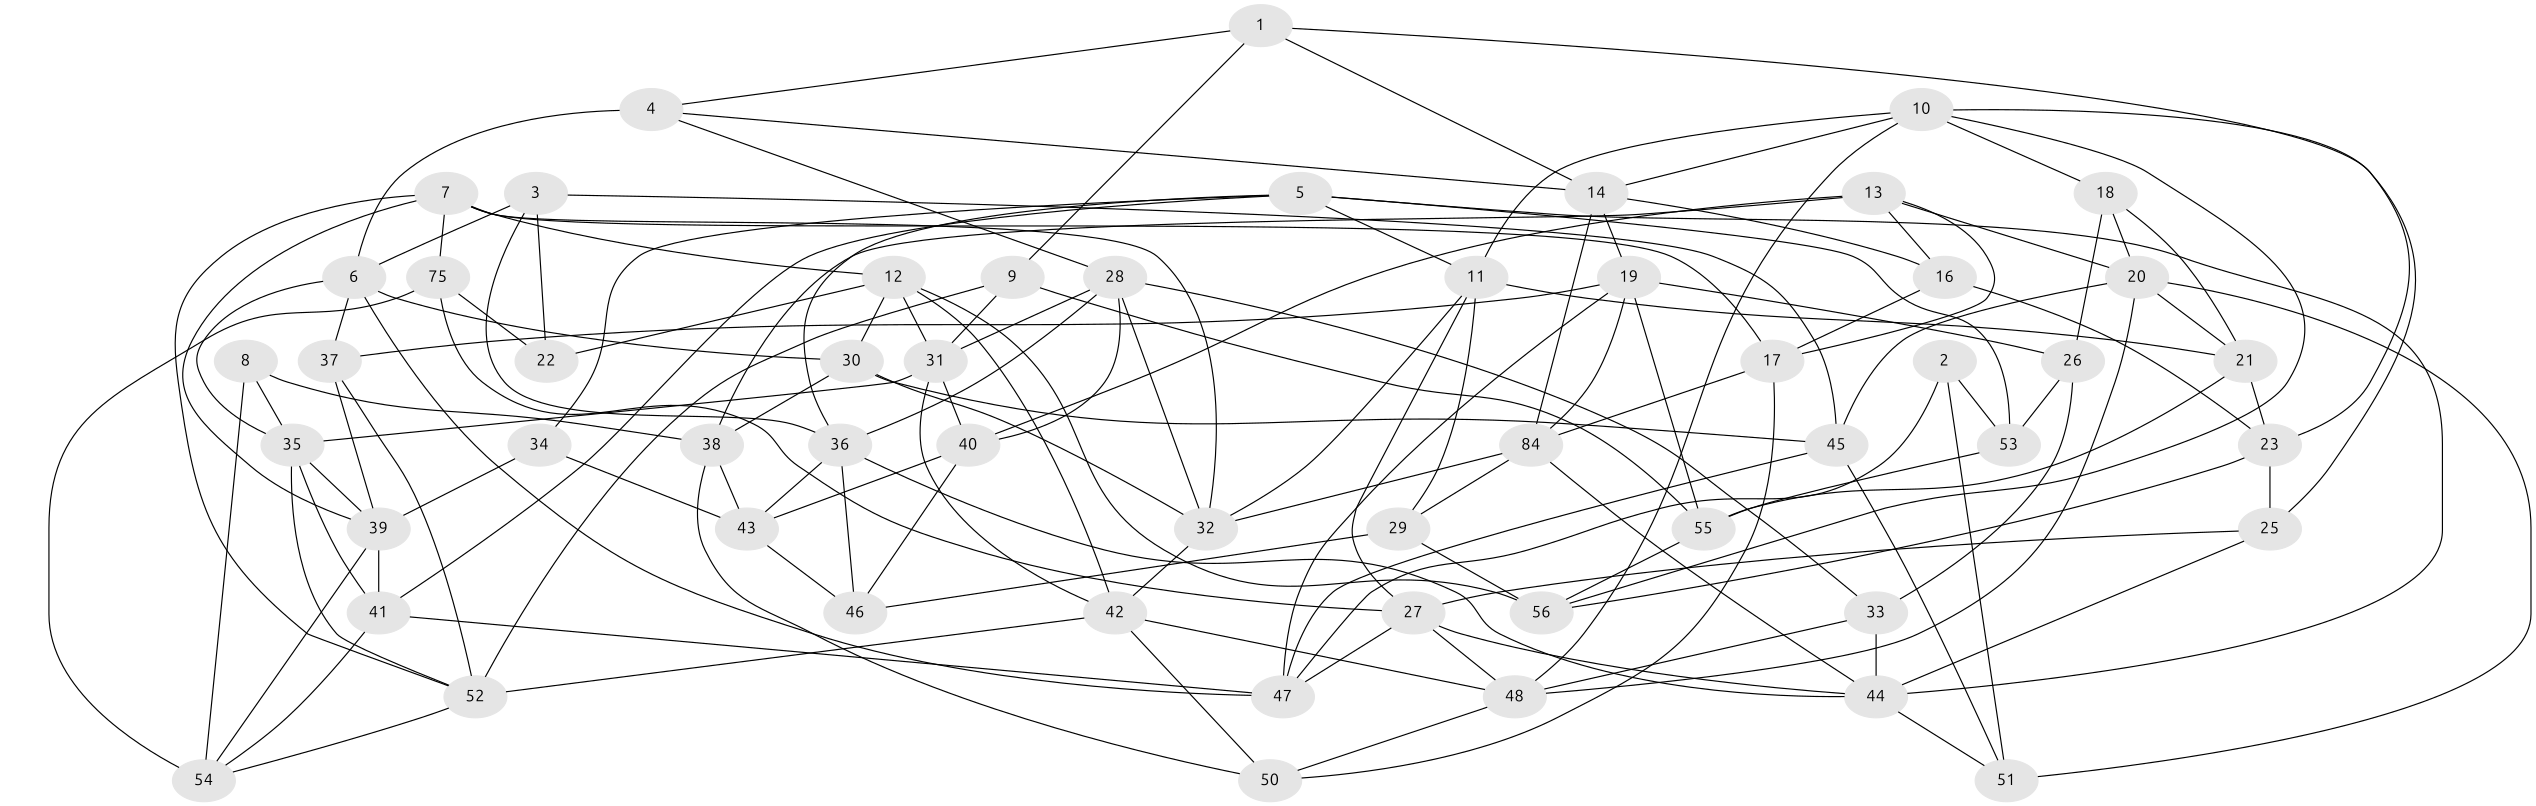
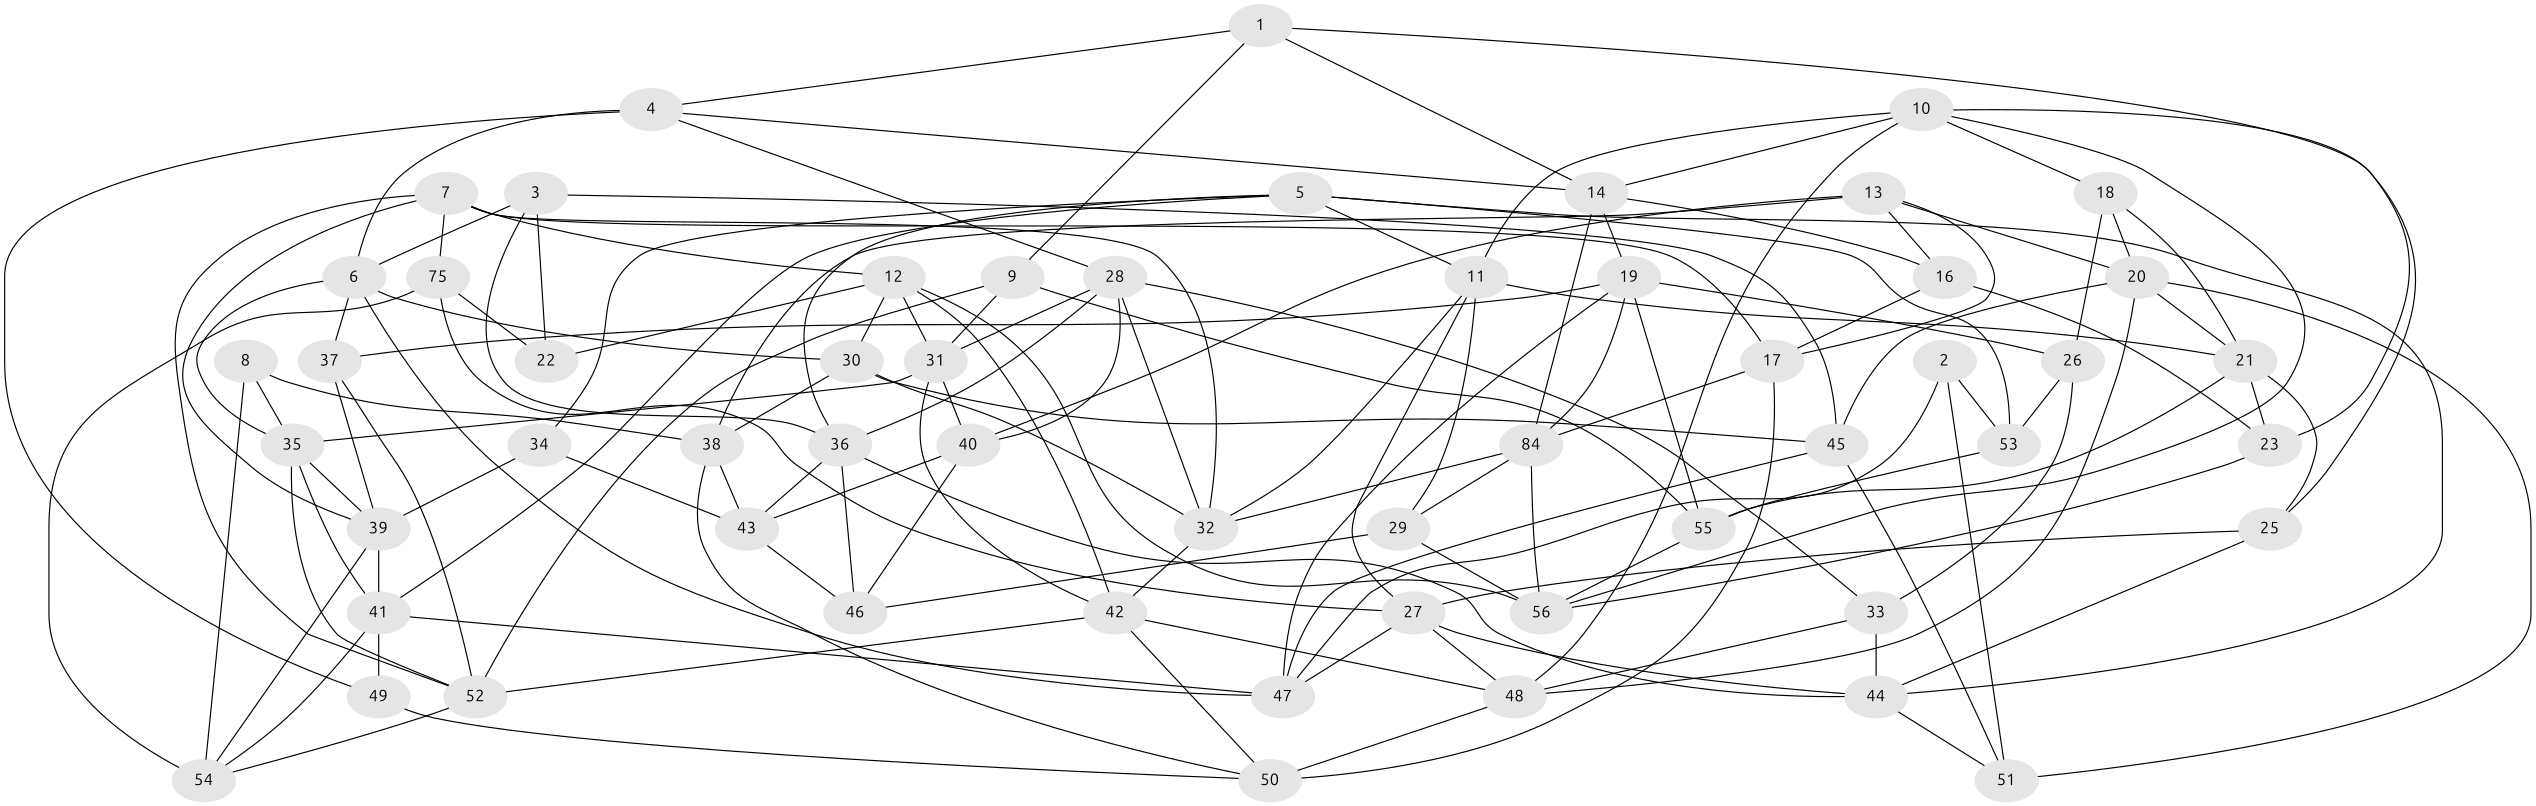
(2270, 487) -> (2316, 438)
(1699, 577) -> (1534, 532)
none -> (379, 697)
